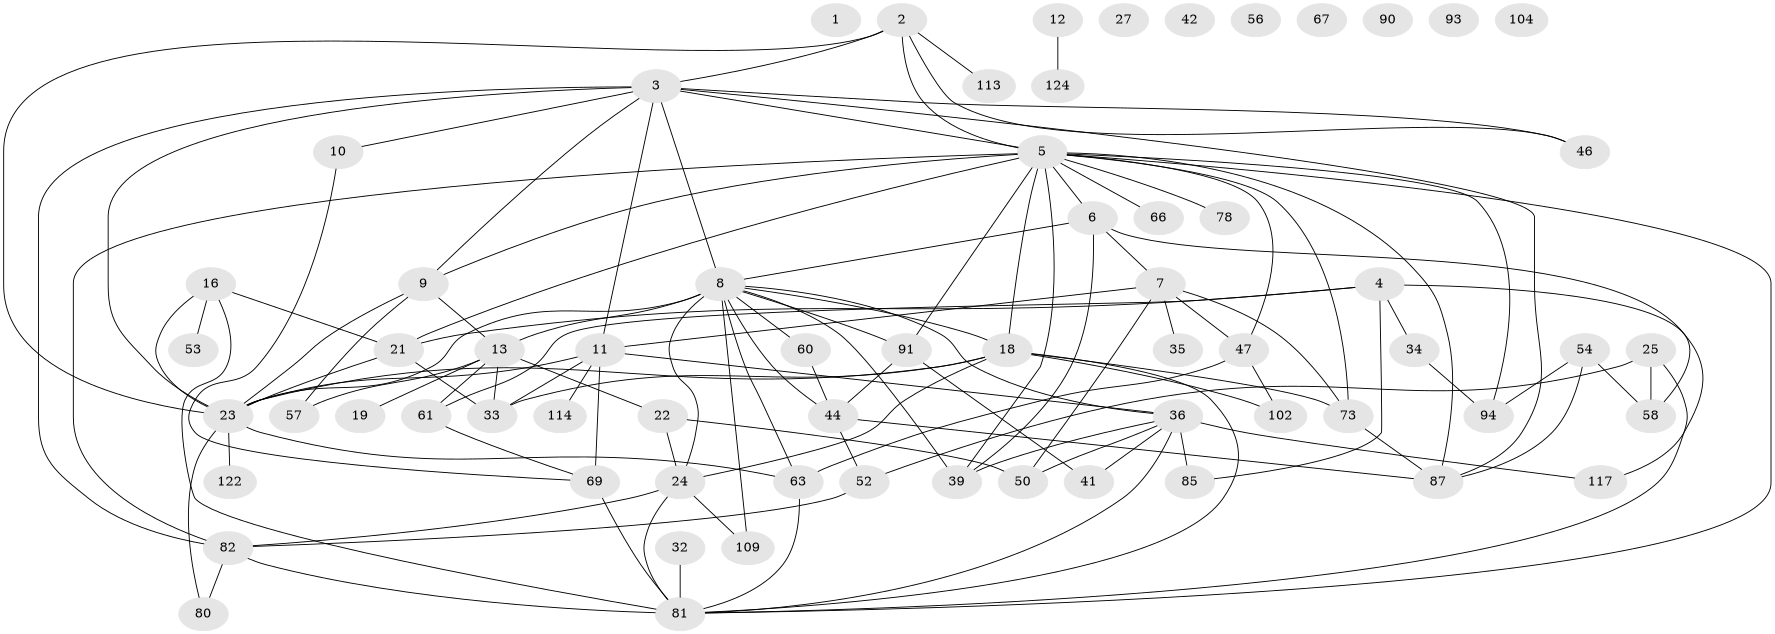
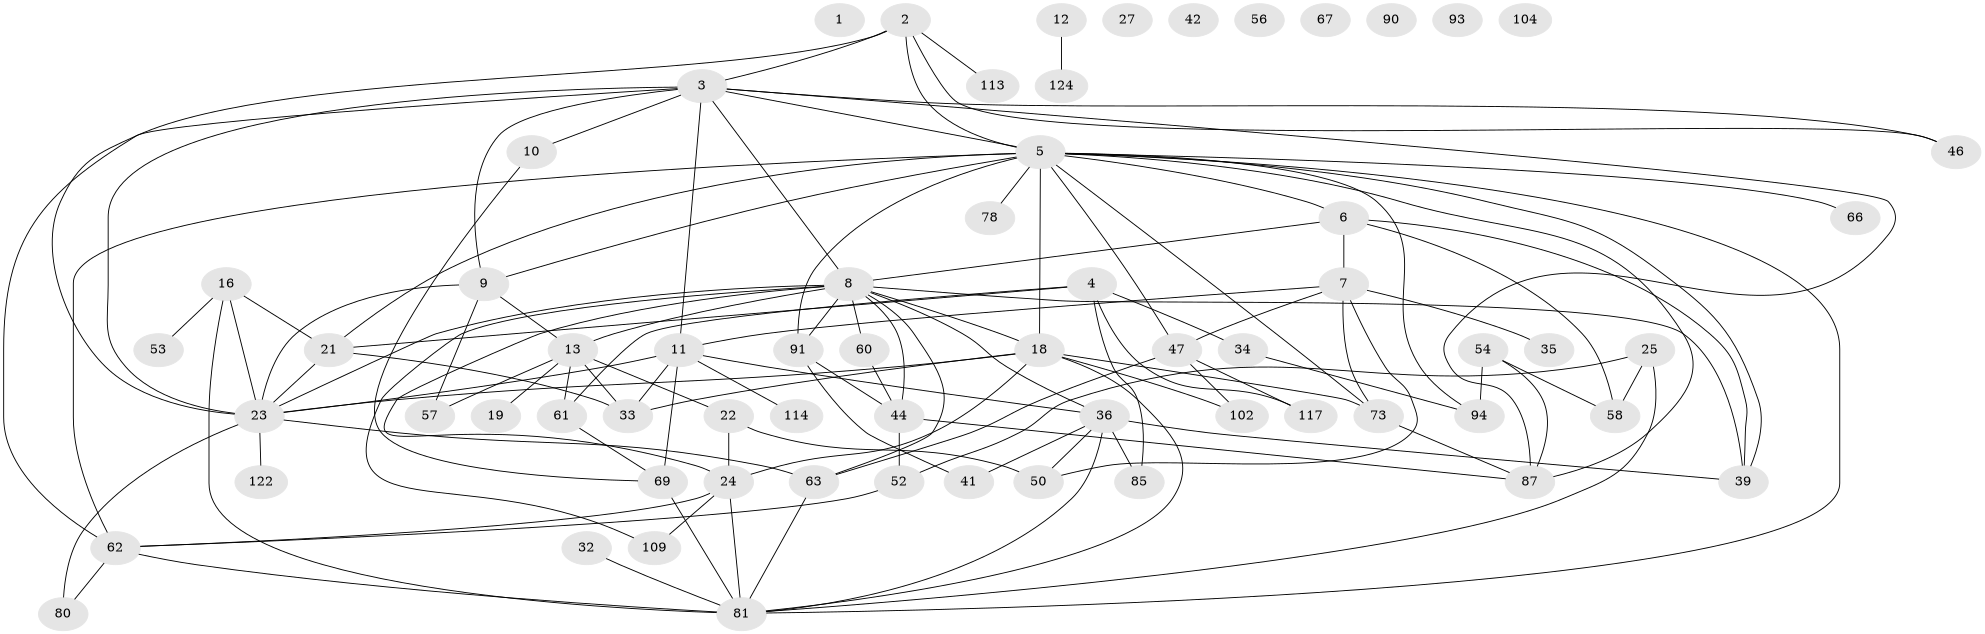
(1387, 454) -> (1243, 383)
(228, 548) -> (116, 548)
